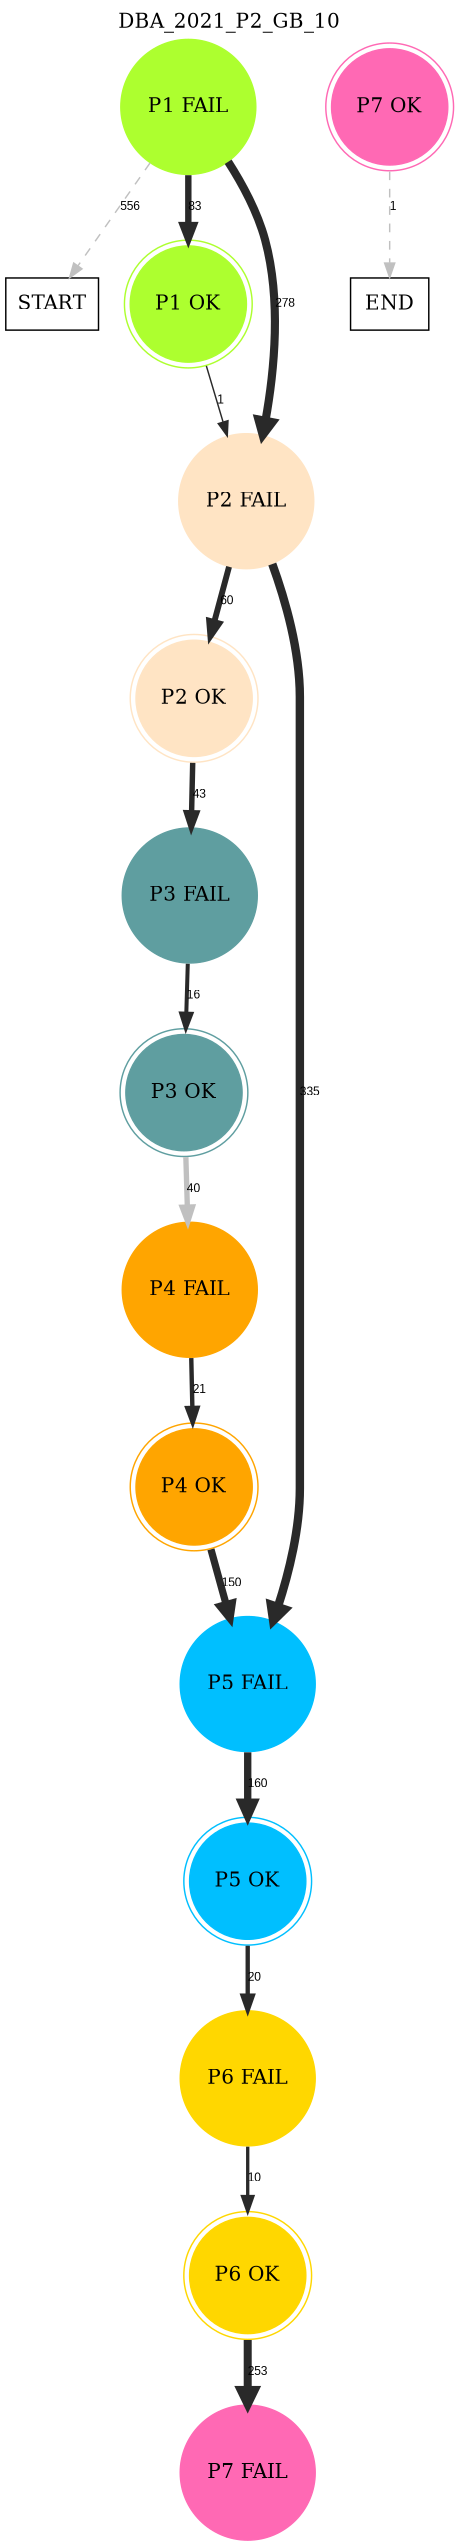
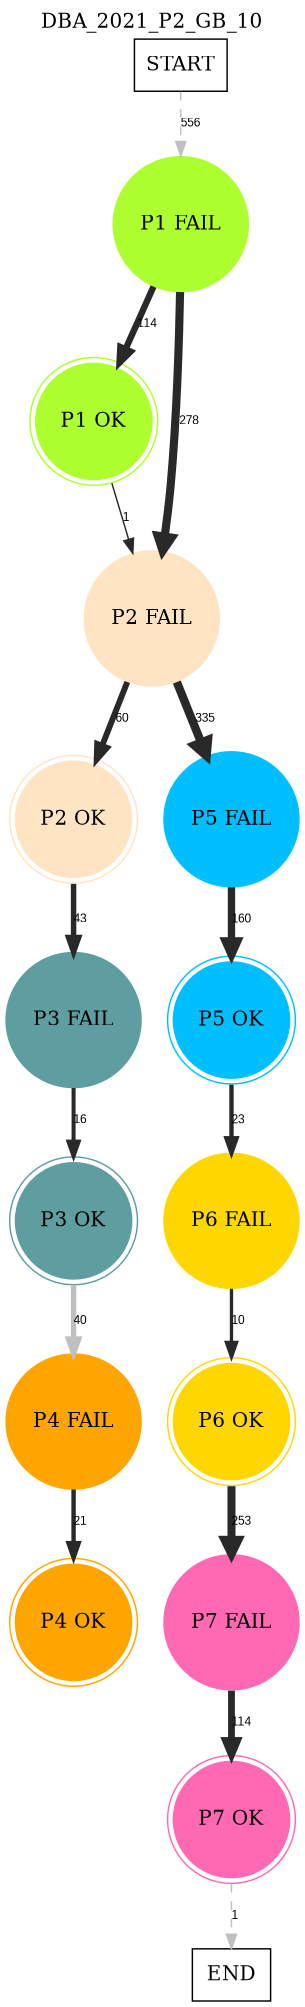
(196, 207) -> (147, 325)
(114, 214) -> (181, 117)
(218, 1577) -> none
none -> (231, 1715)
(255, 1978) -> (239, 1120)
